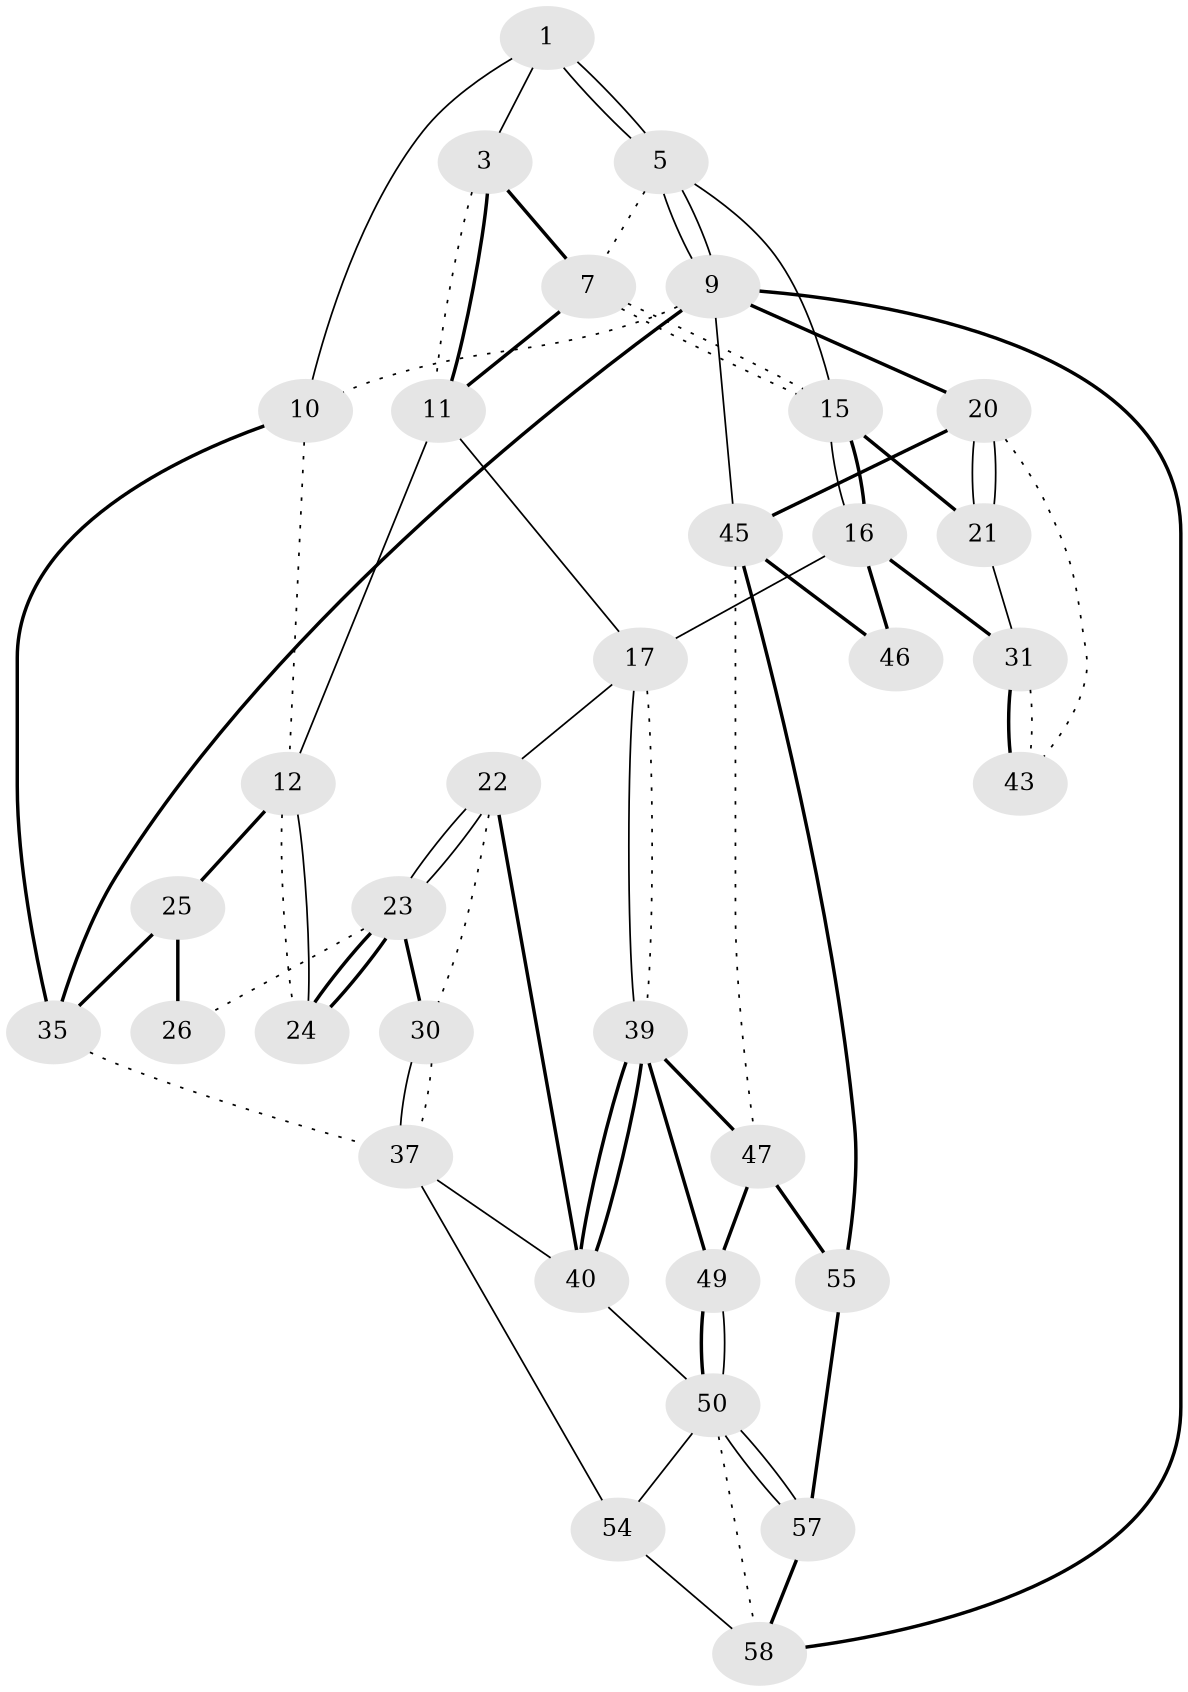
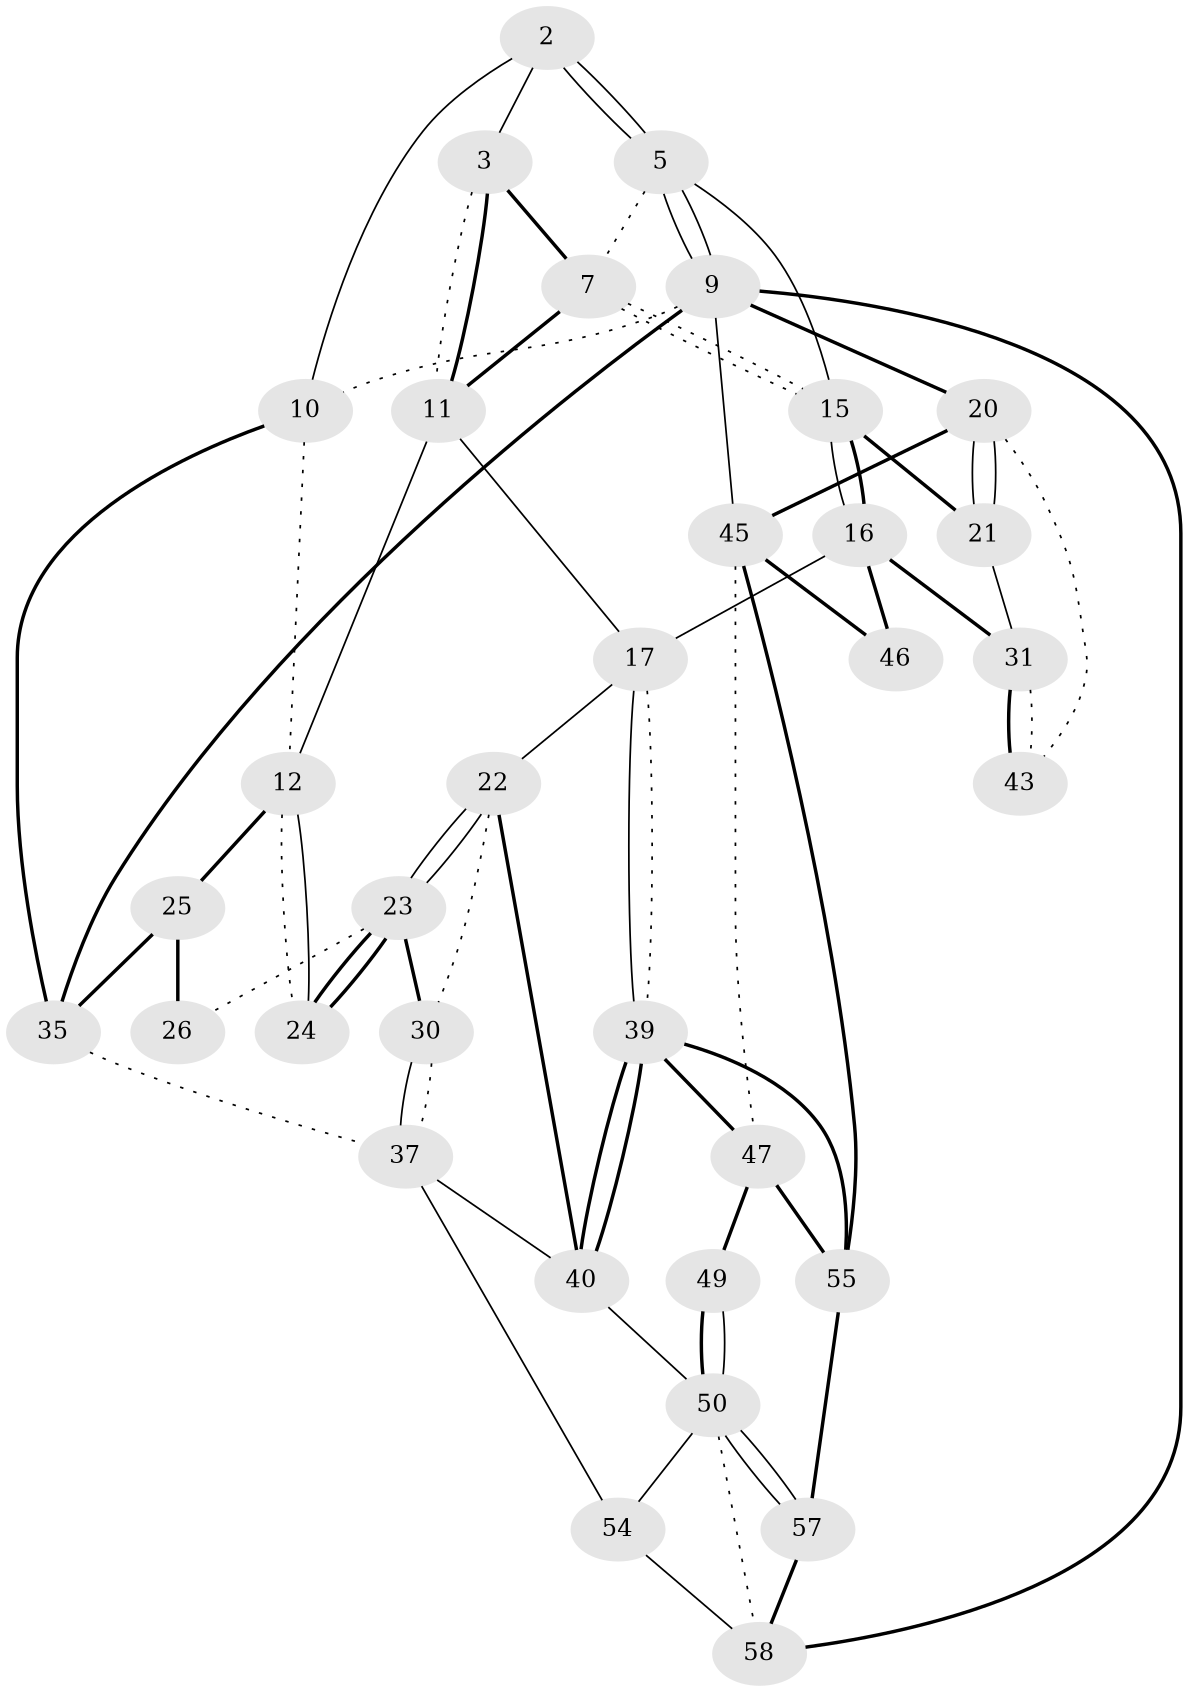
(547, 38) -> (547, 38)
(677, 1157) -> (810, 1113)
